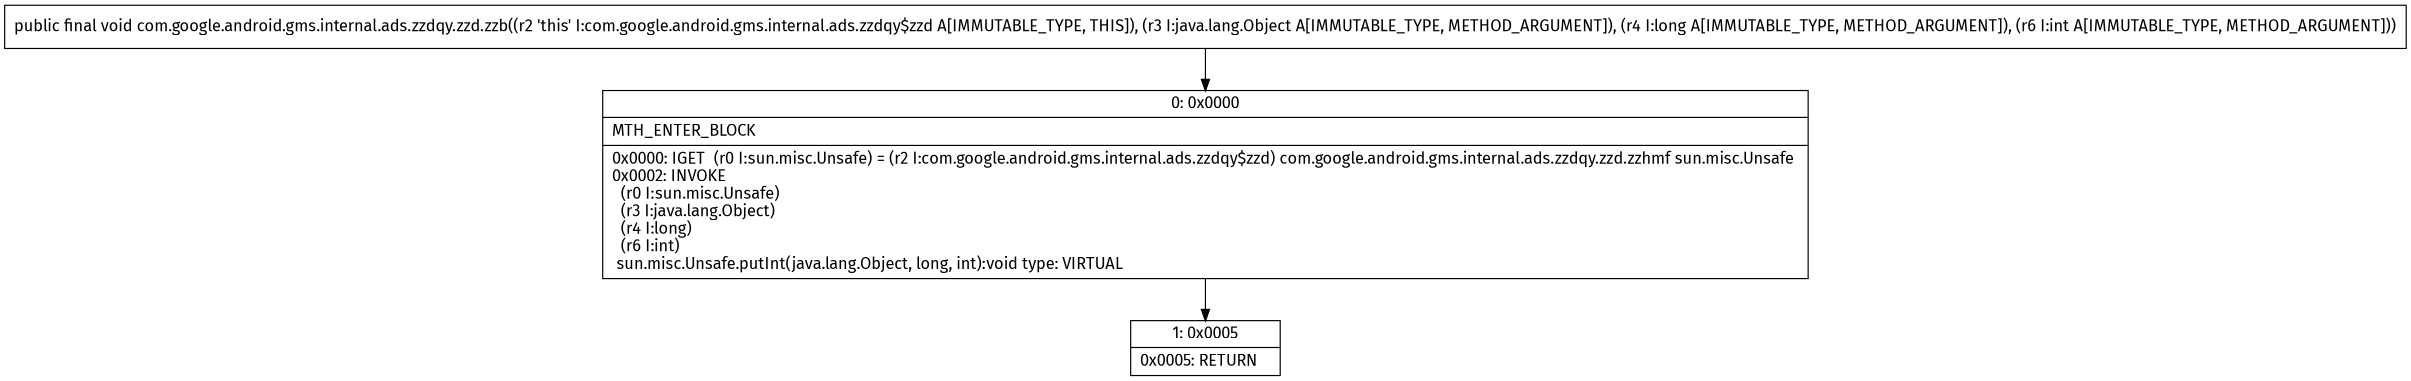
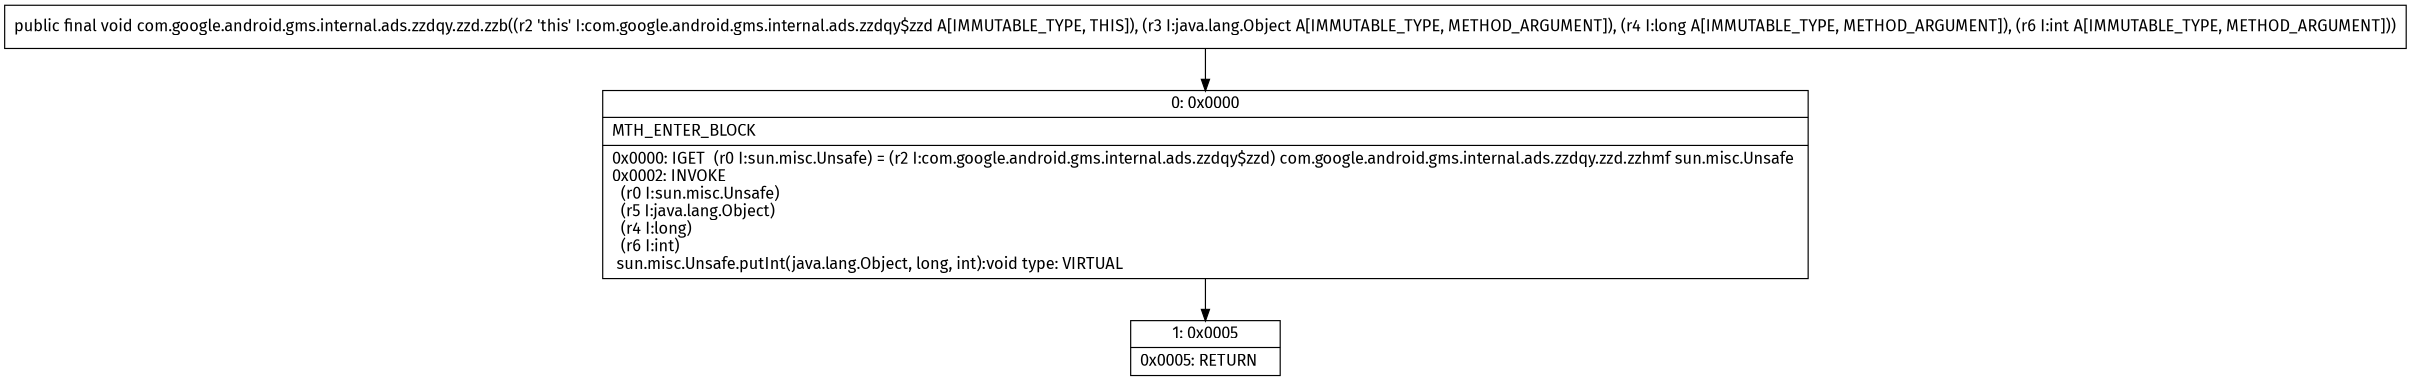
(694, 211) -> (694, 211)
